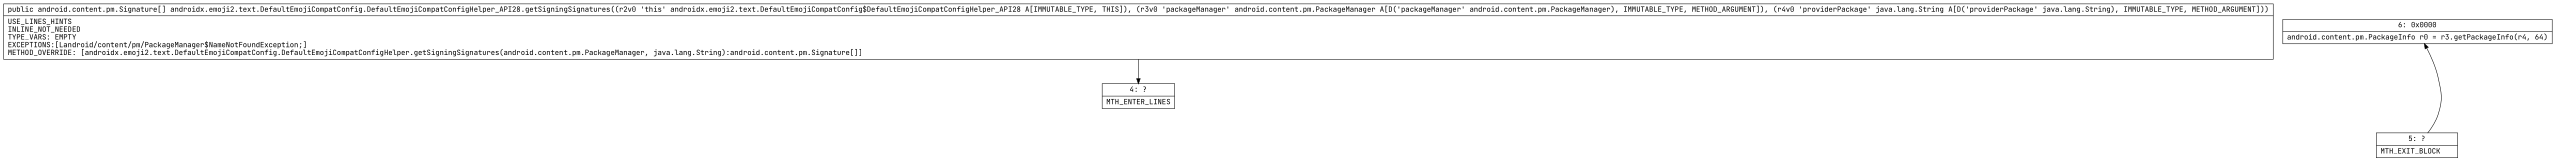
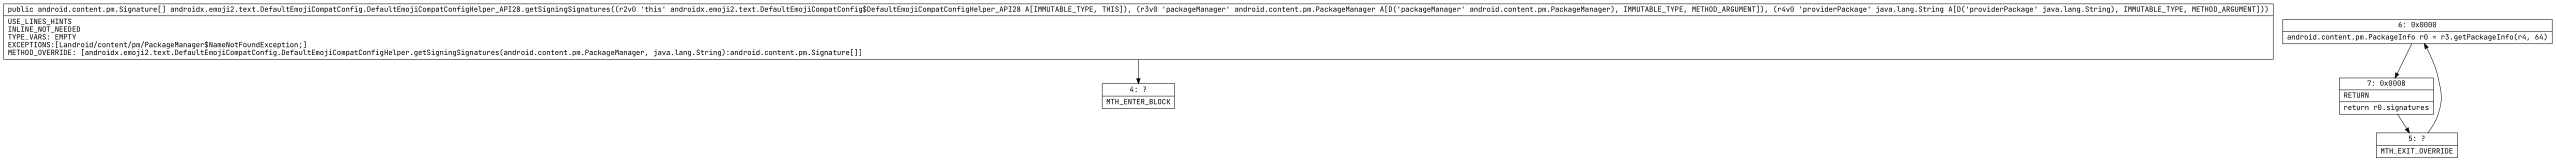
none -> (2386, 96)
(1138, 102) -> (1138, 102)
(2411, 151) -> (2417, 151)
